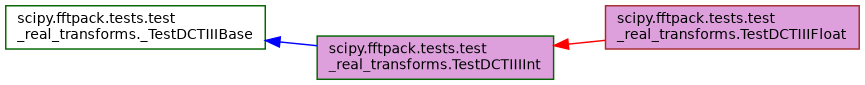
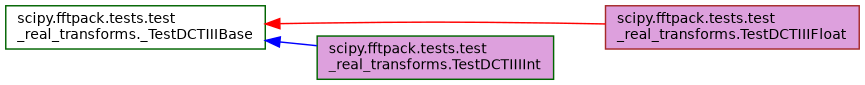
(587, 42) -> (443, 22)
